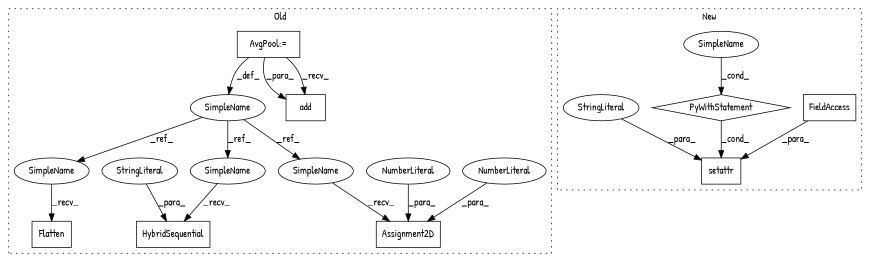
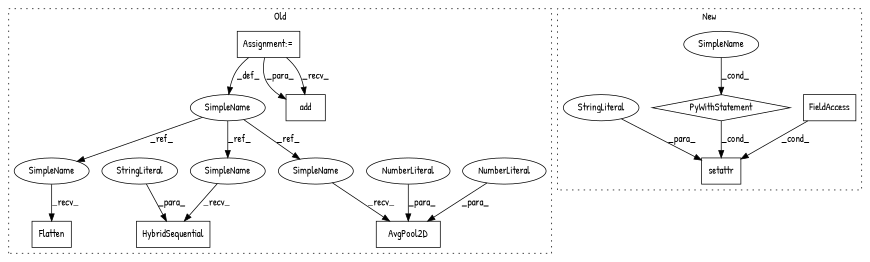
(269, 44) -> (269, 44)
(796, 139) -> (796, 139)
(408, 234) -> (408, 234)
